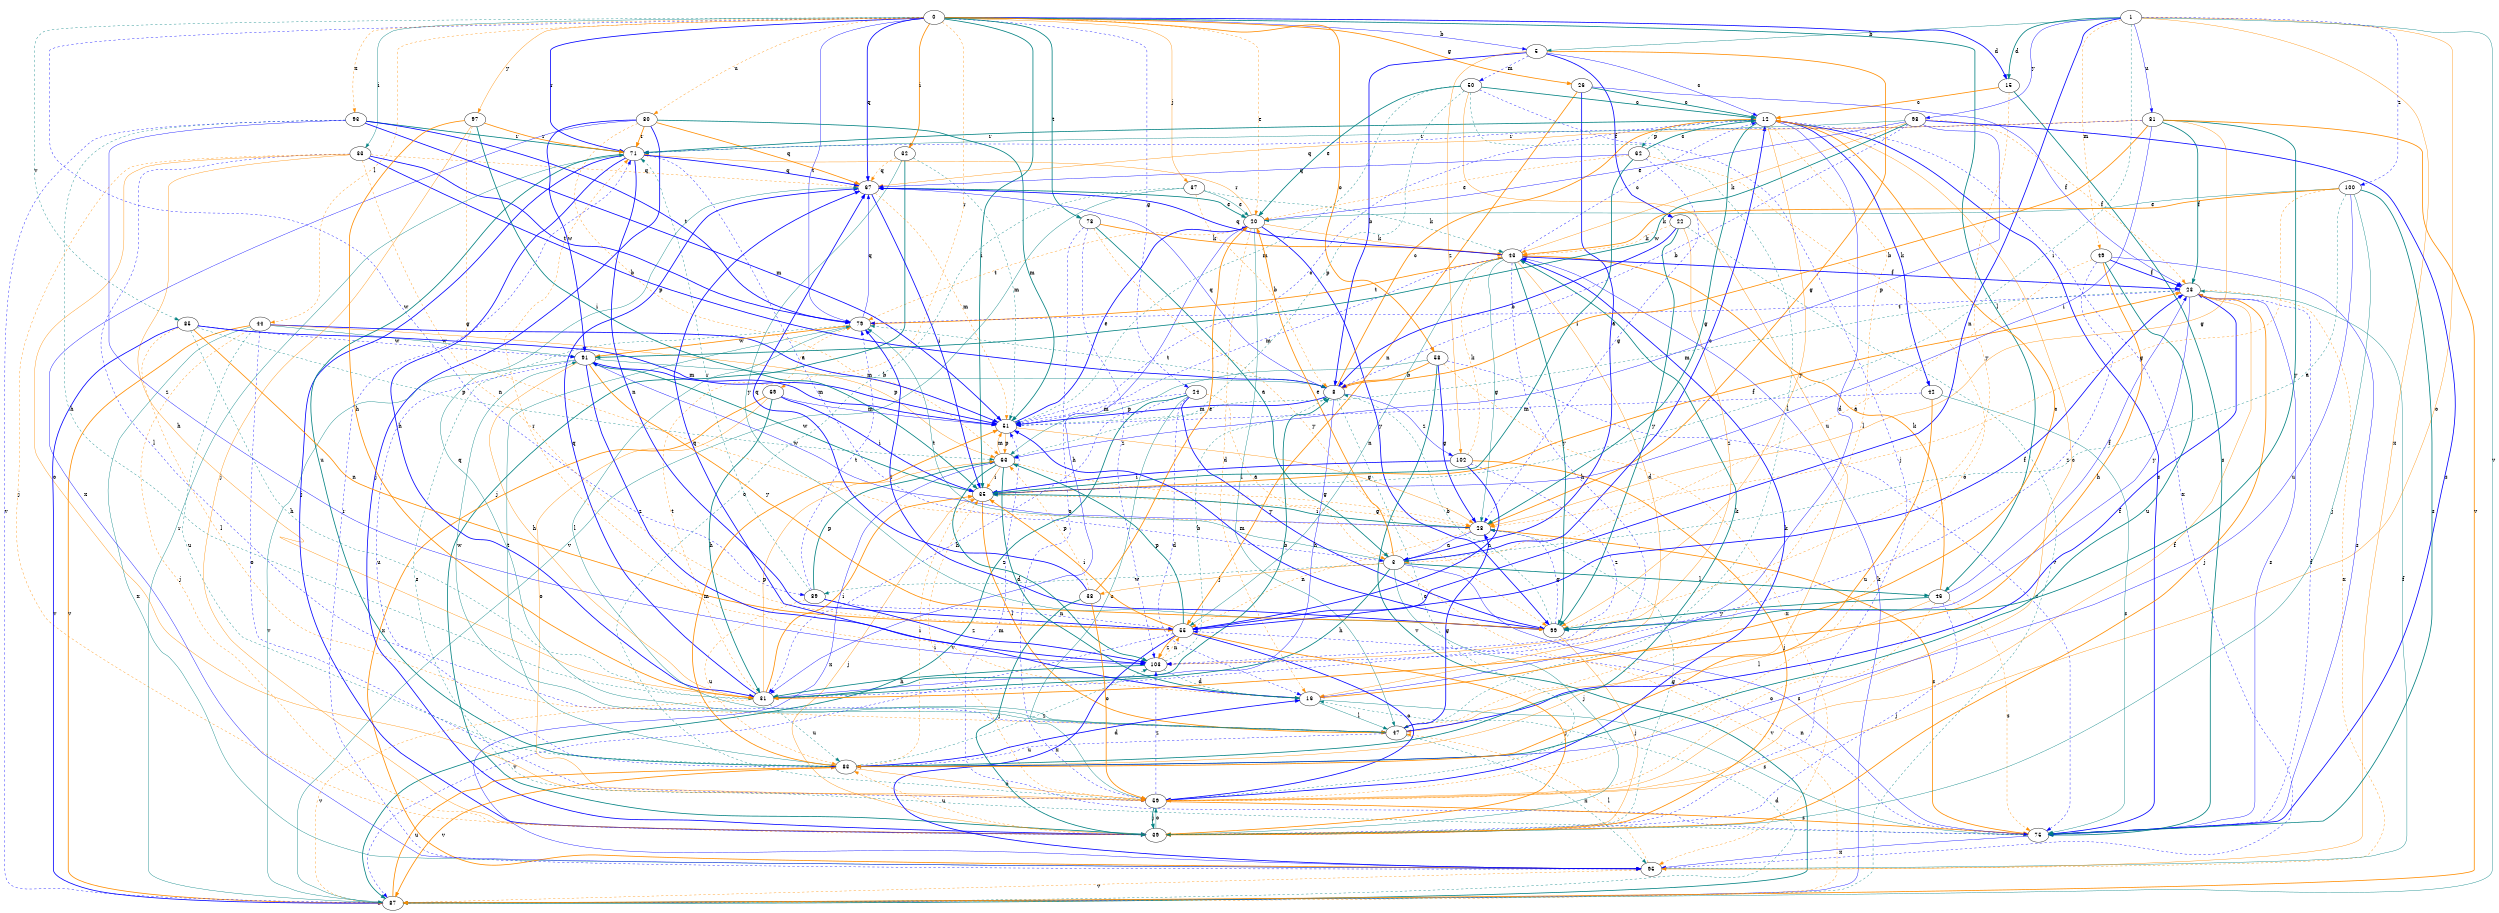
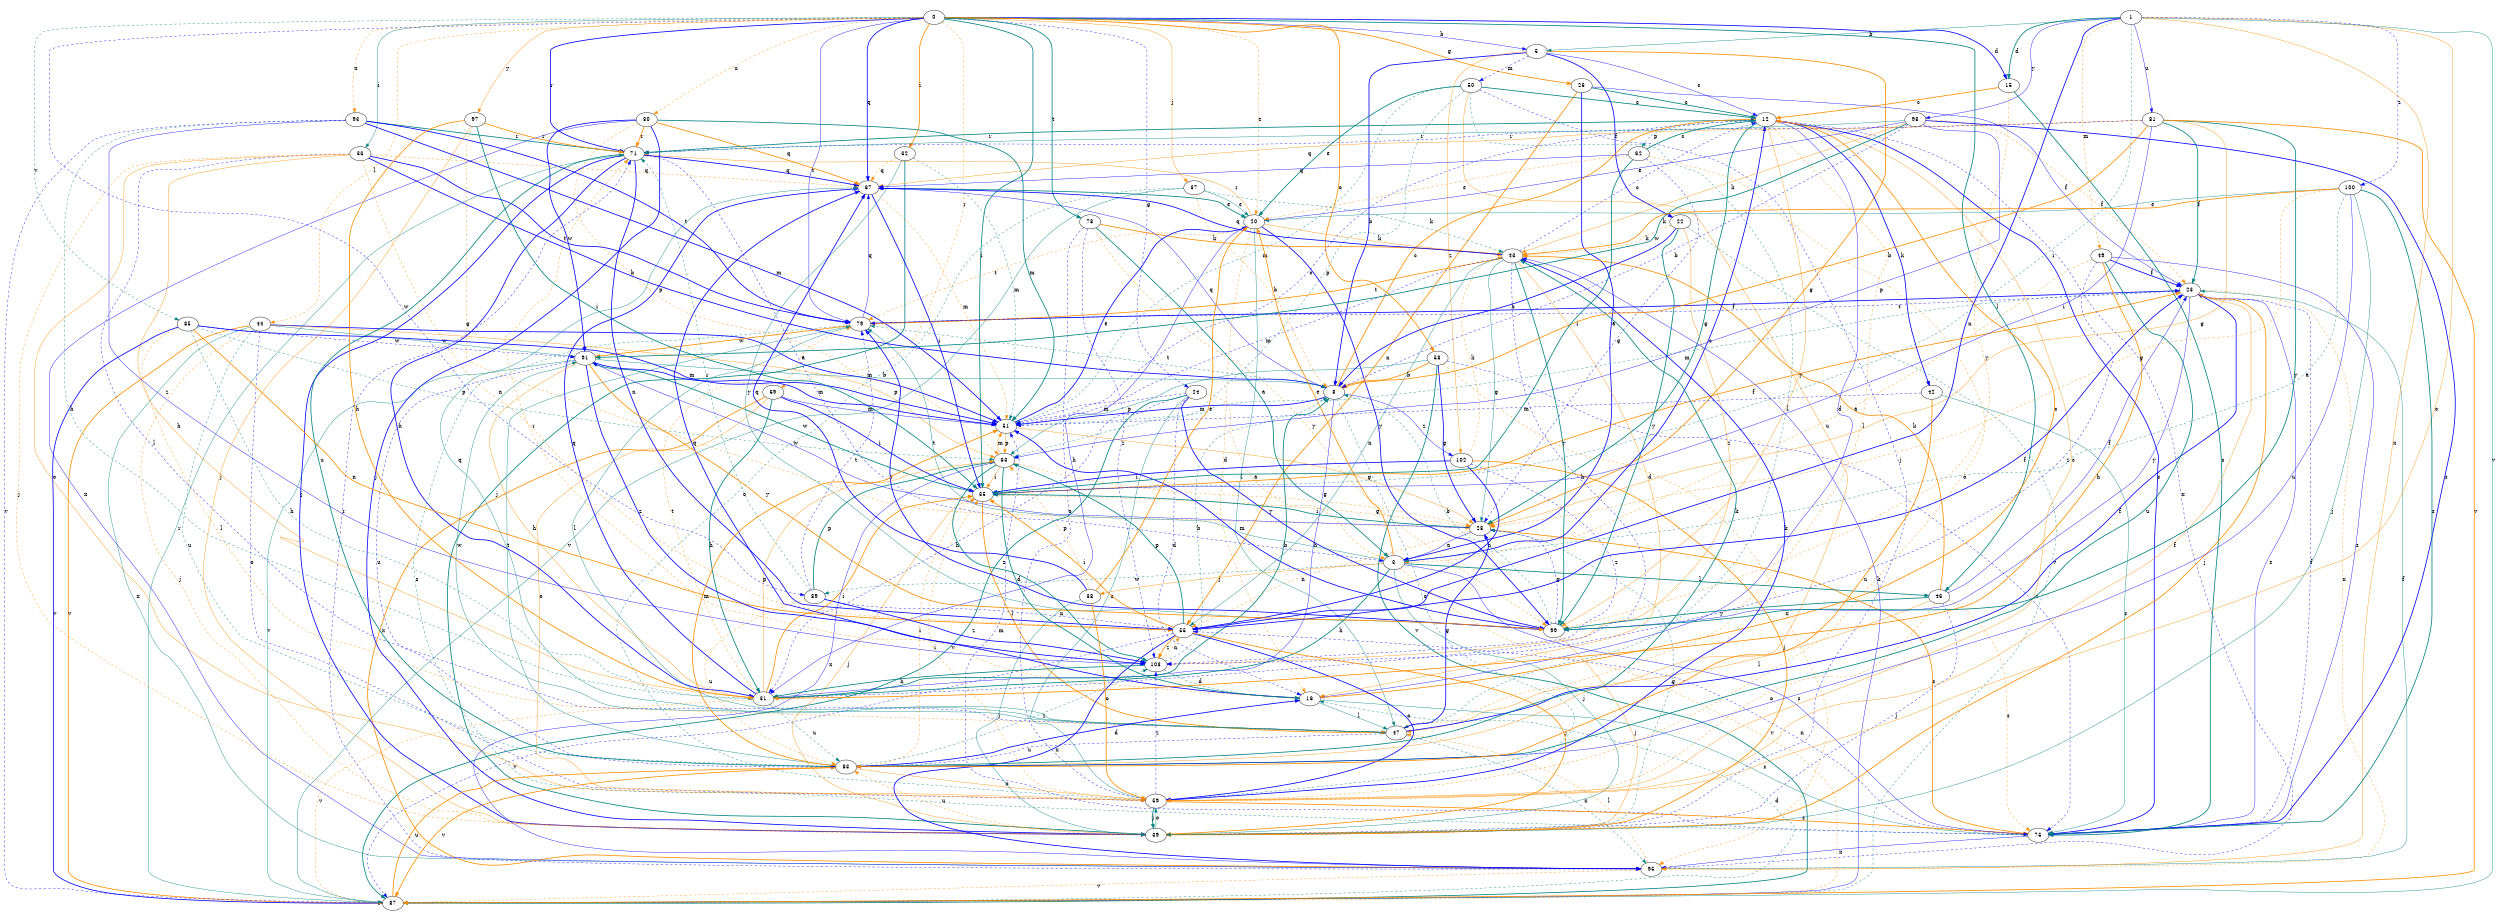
(1849, 273) -> (1523, 310)
(981, 748) -> (981, 748)
